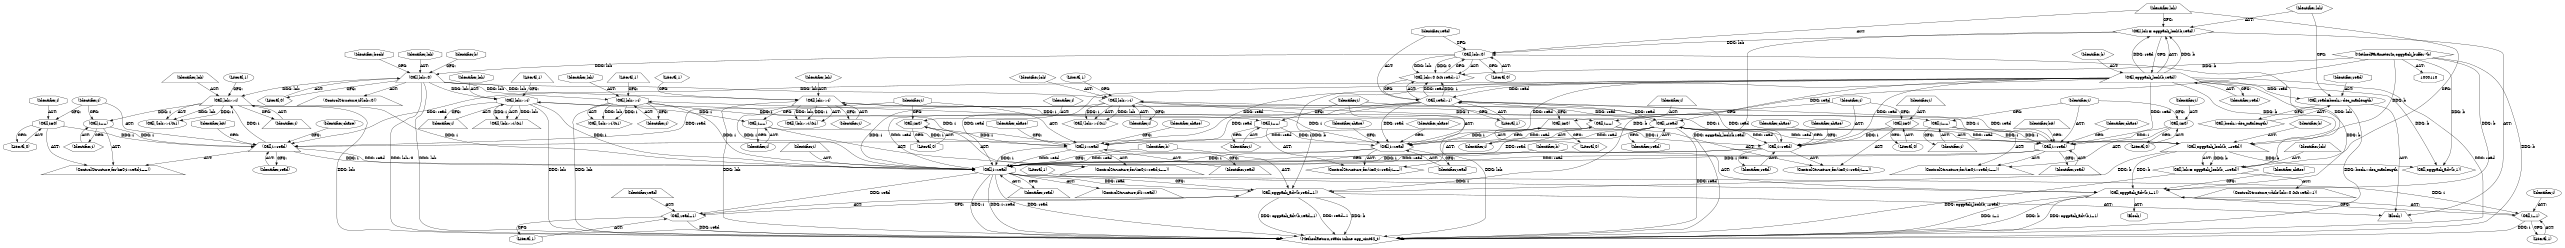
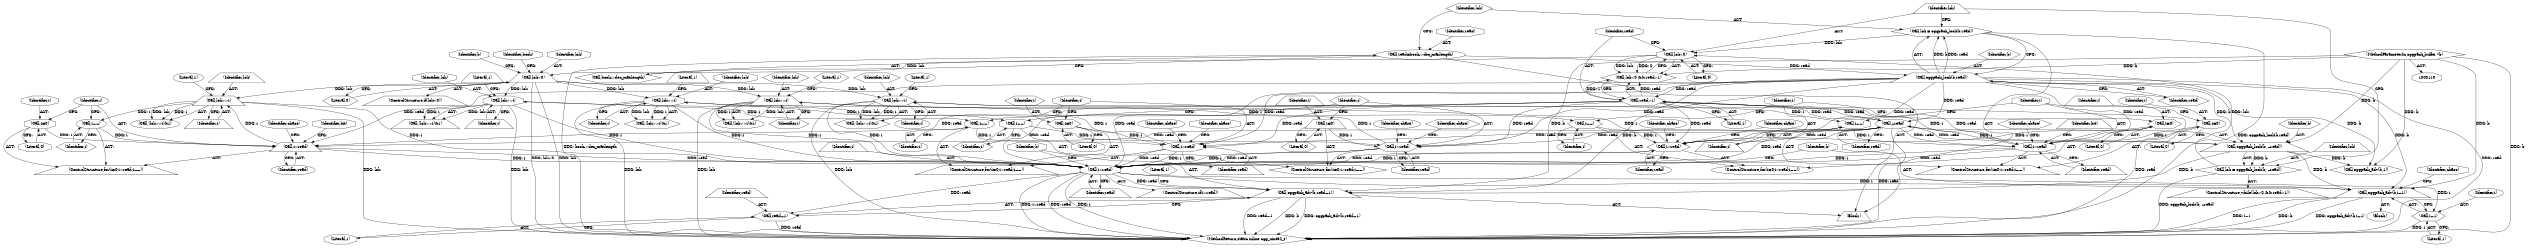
(2260, 87) -> (1695, 63)
none -> (2099, 197)
